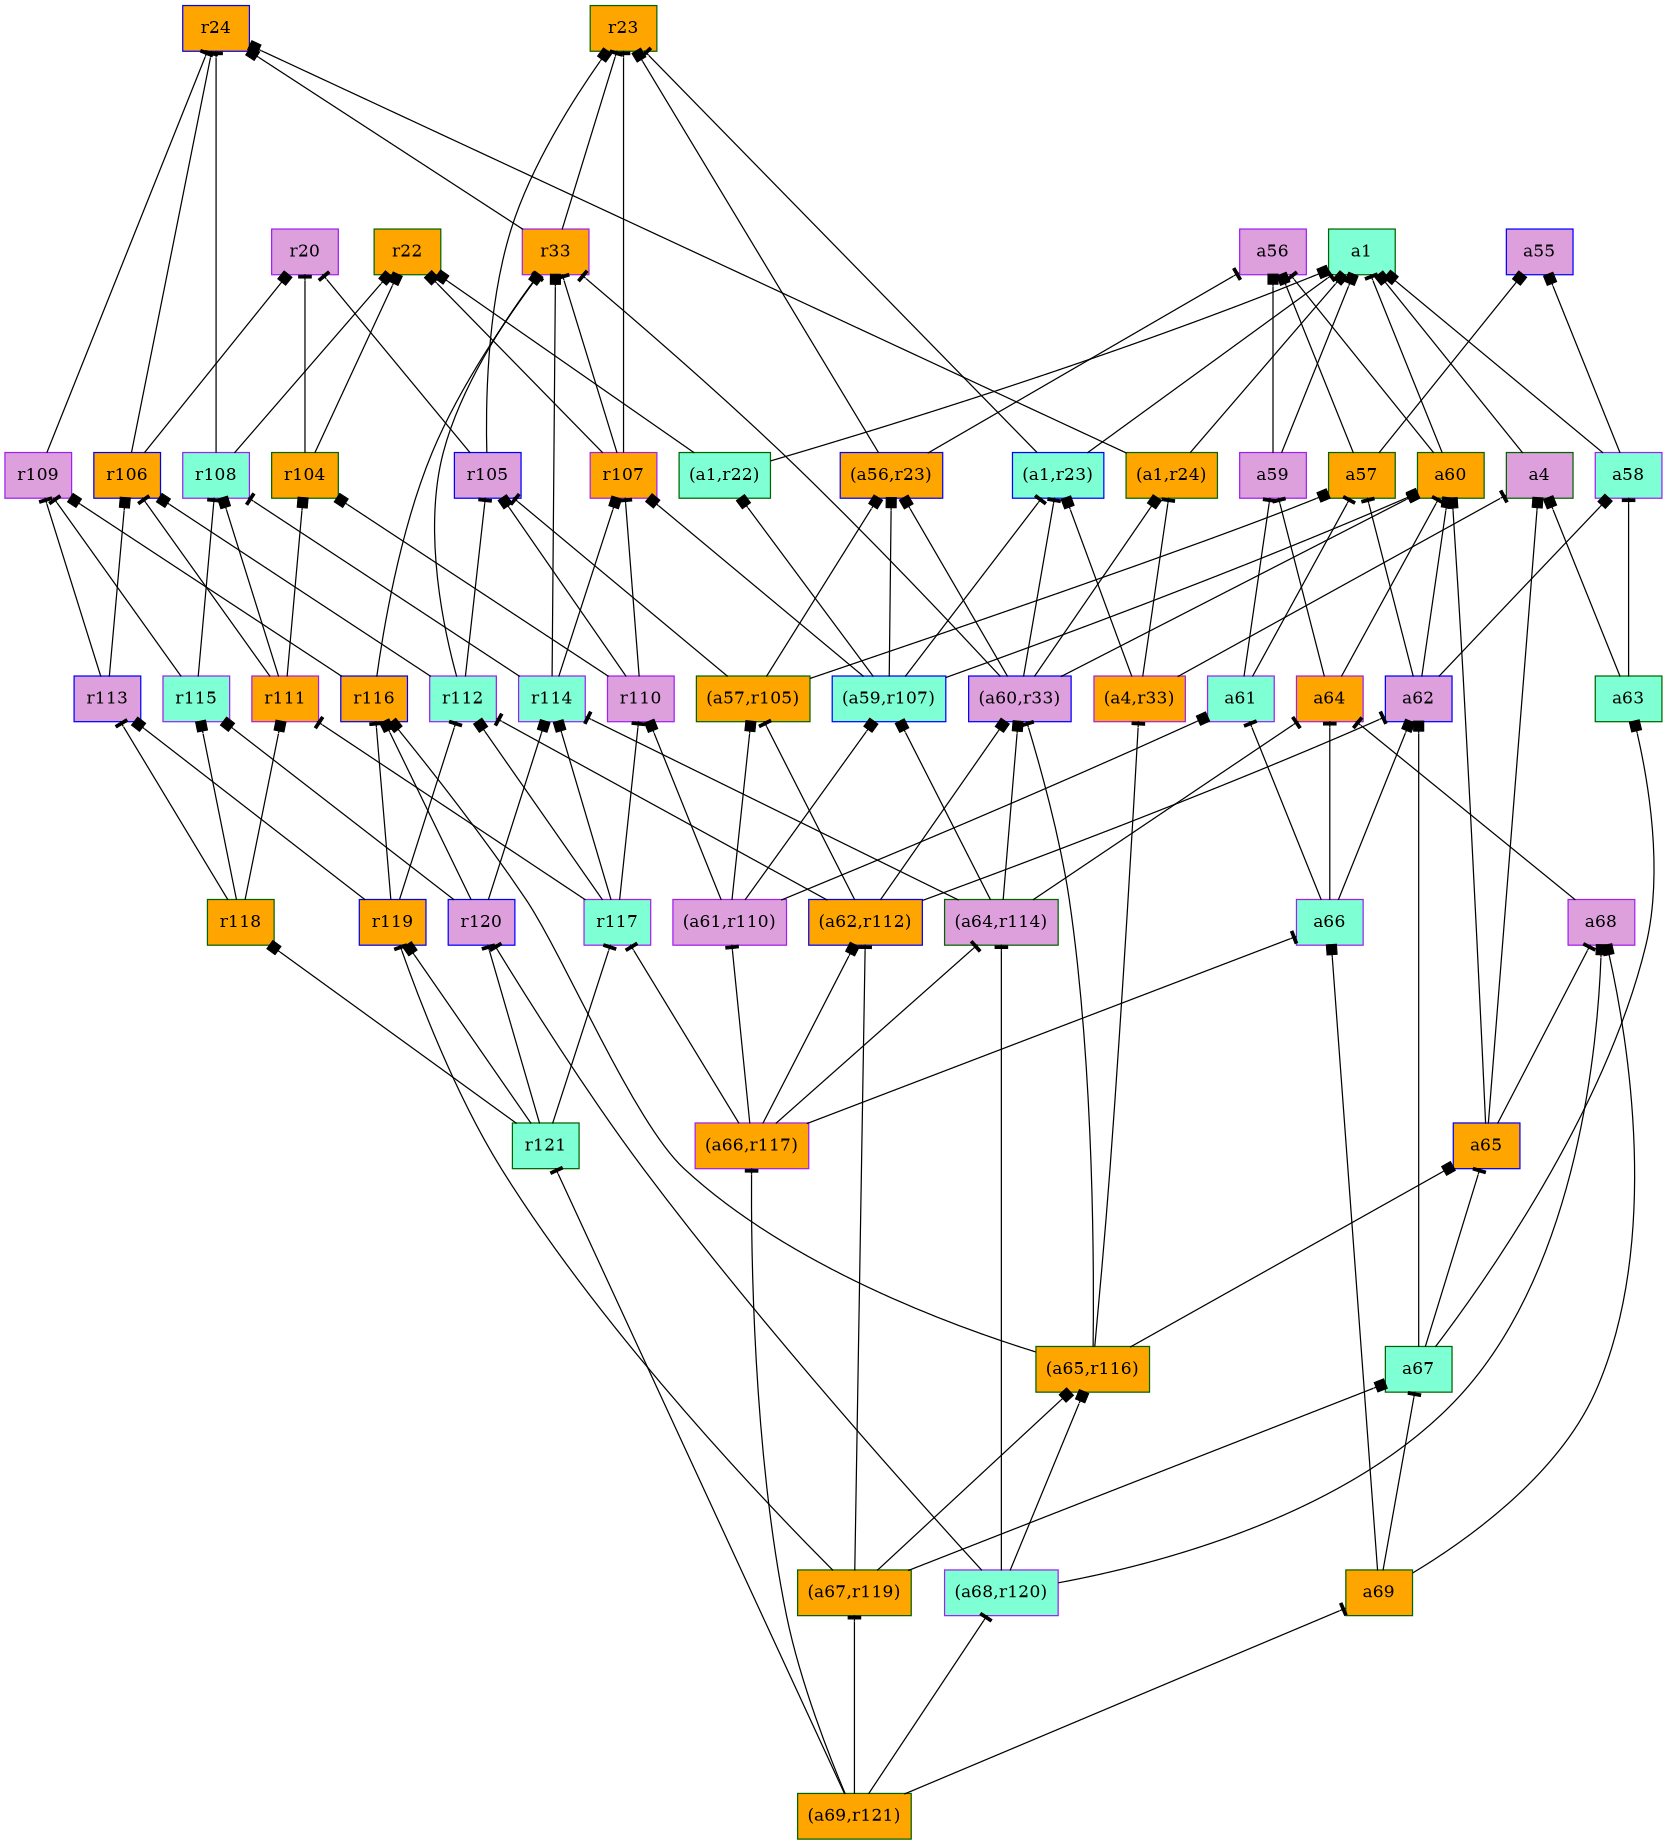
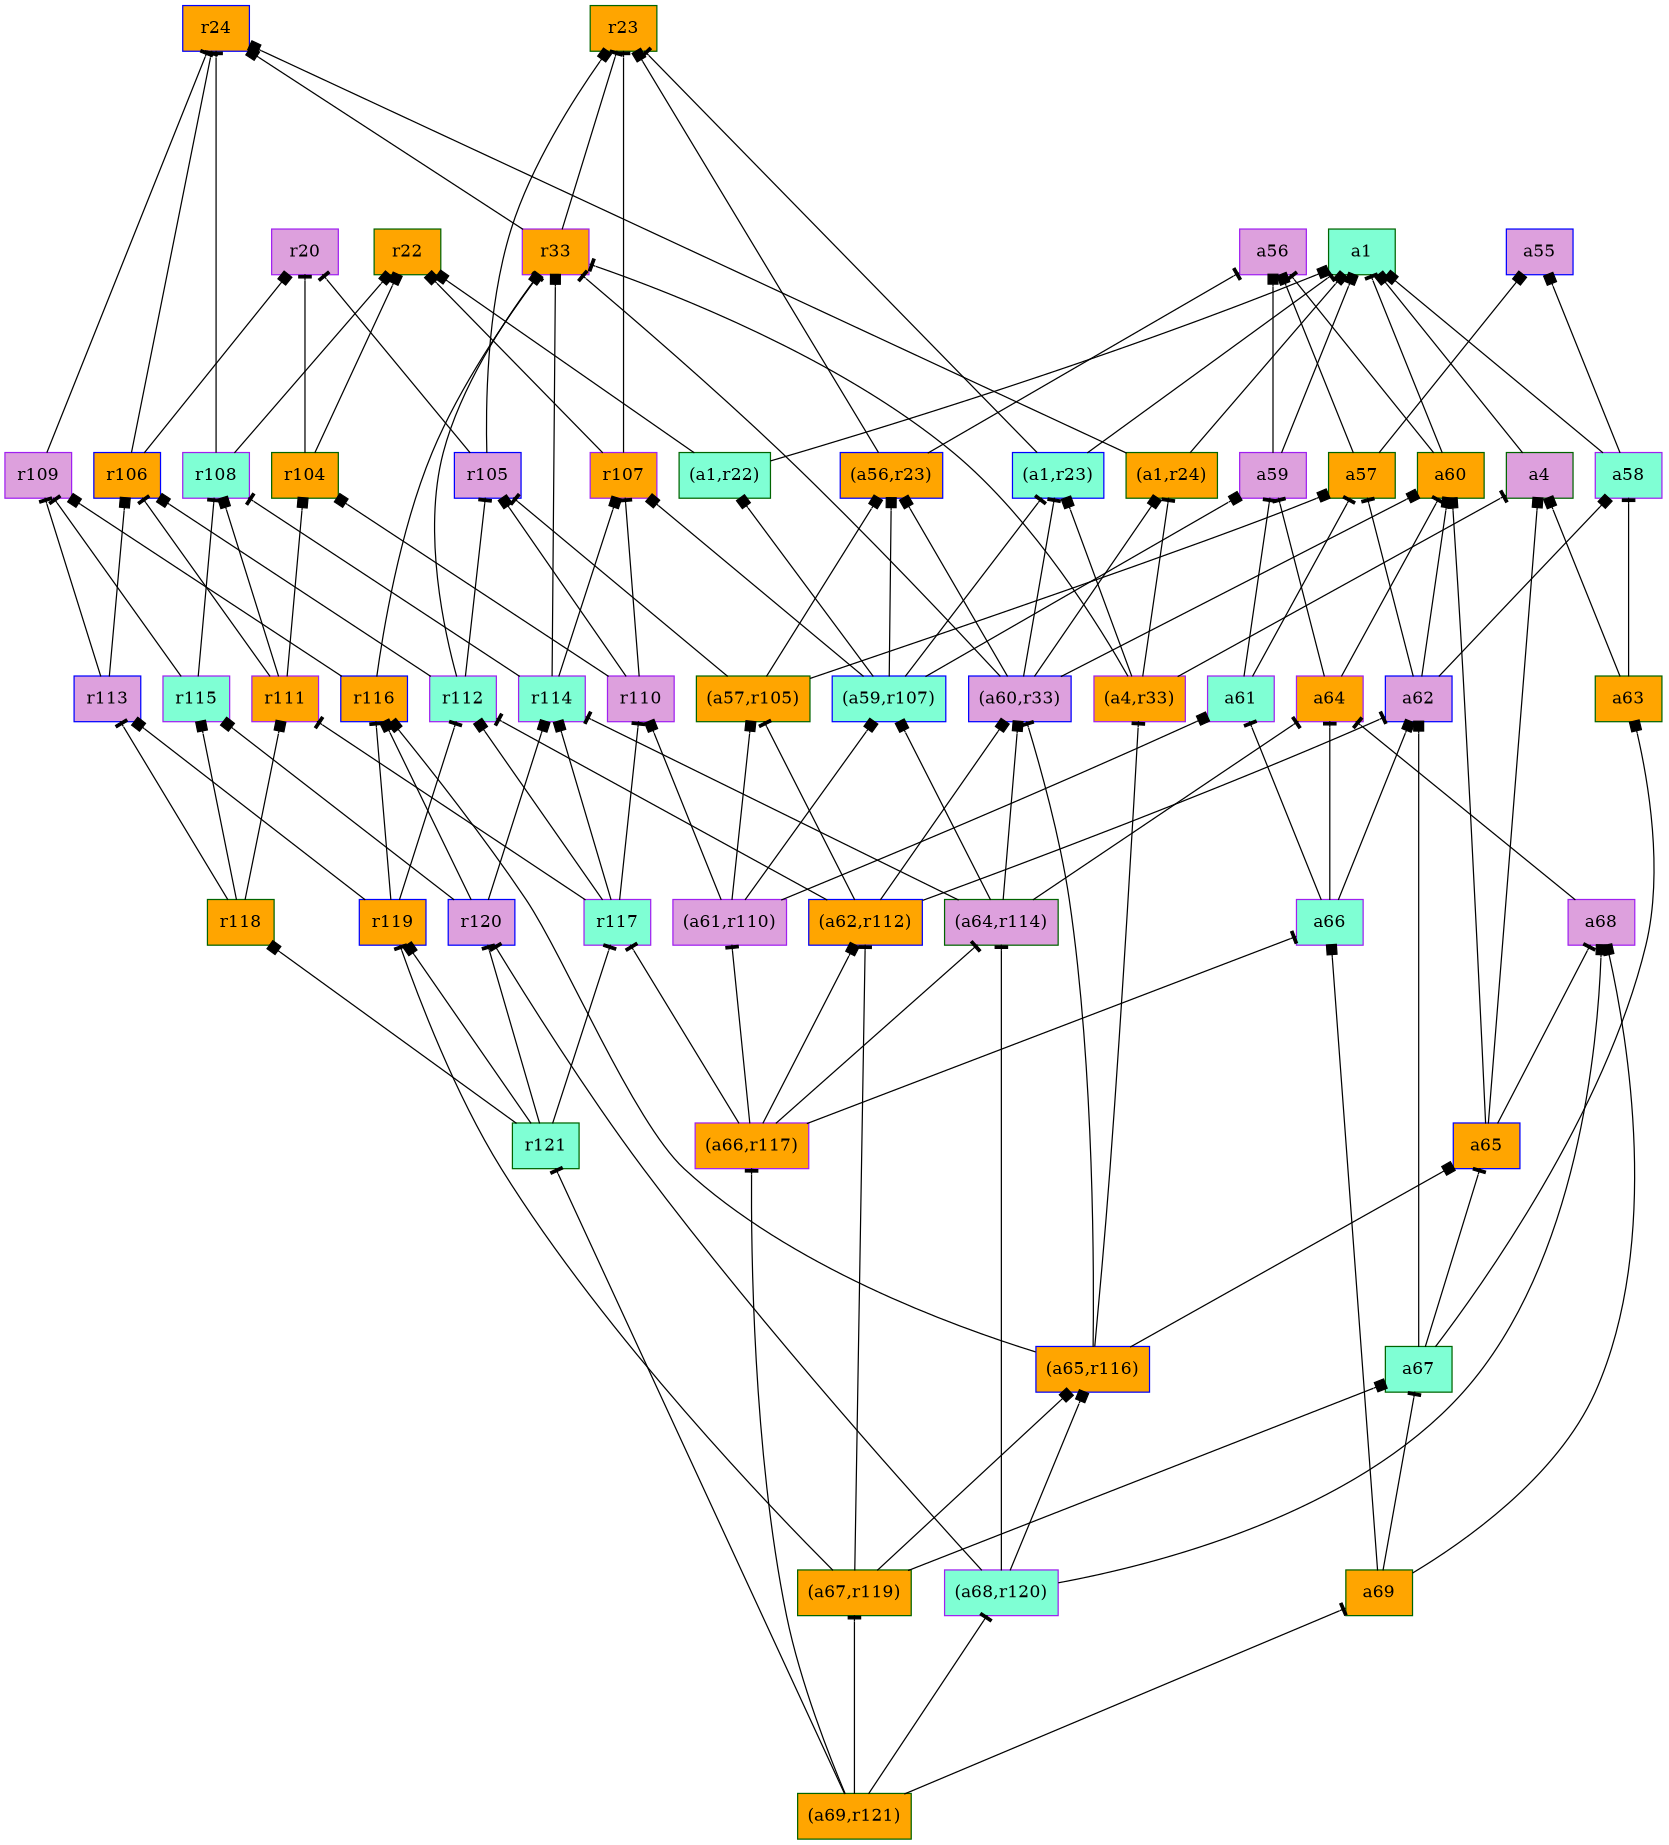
(591, 367) -> (919, 427)
(1177, 591) -> (1054, 603)
(1629, 699) -> (1629, 699)
(1093, 1369) -> (1093, 1369)
